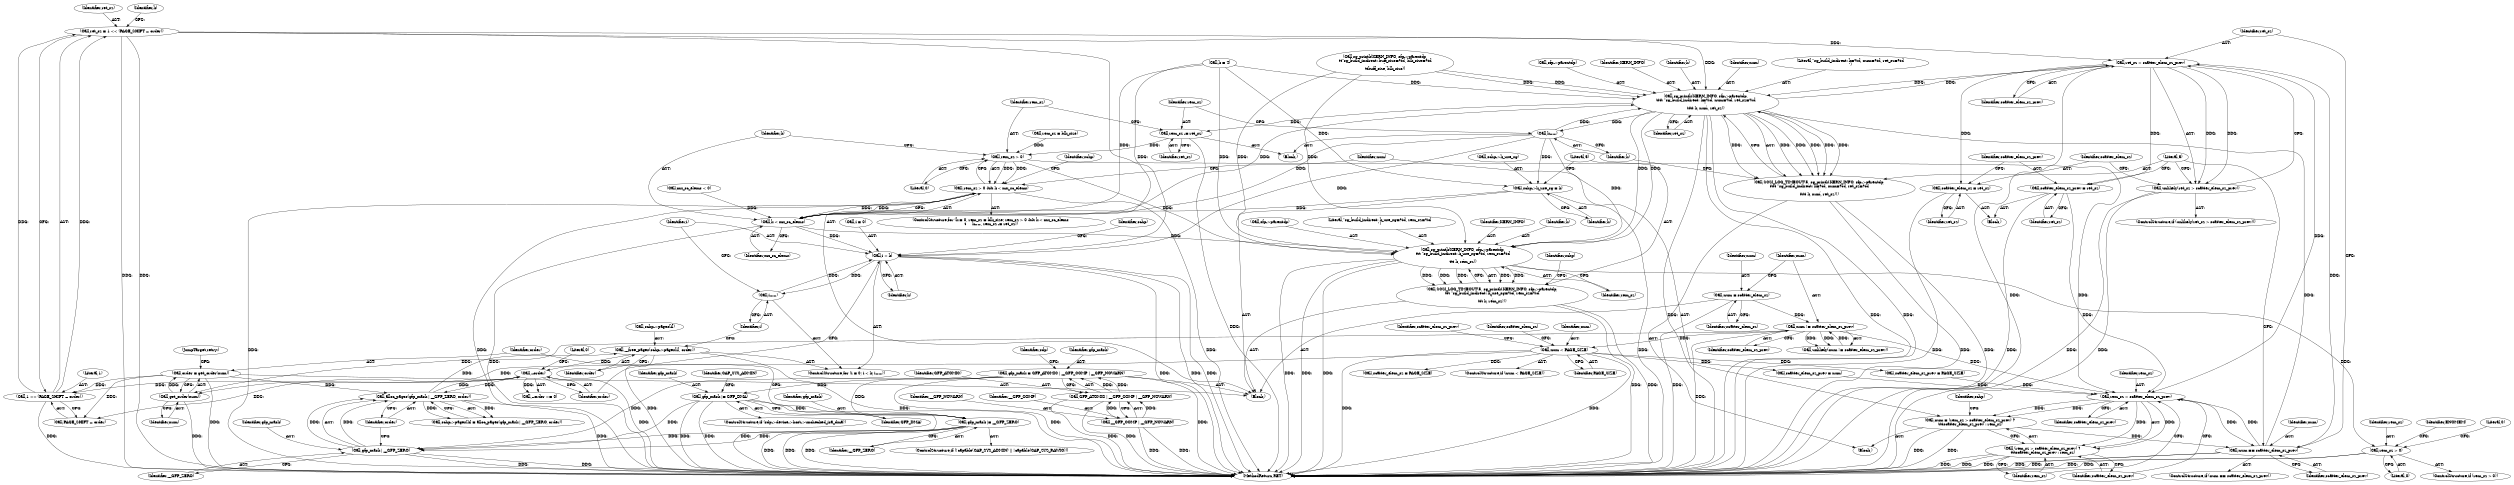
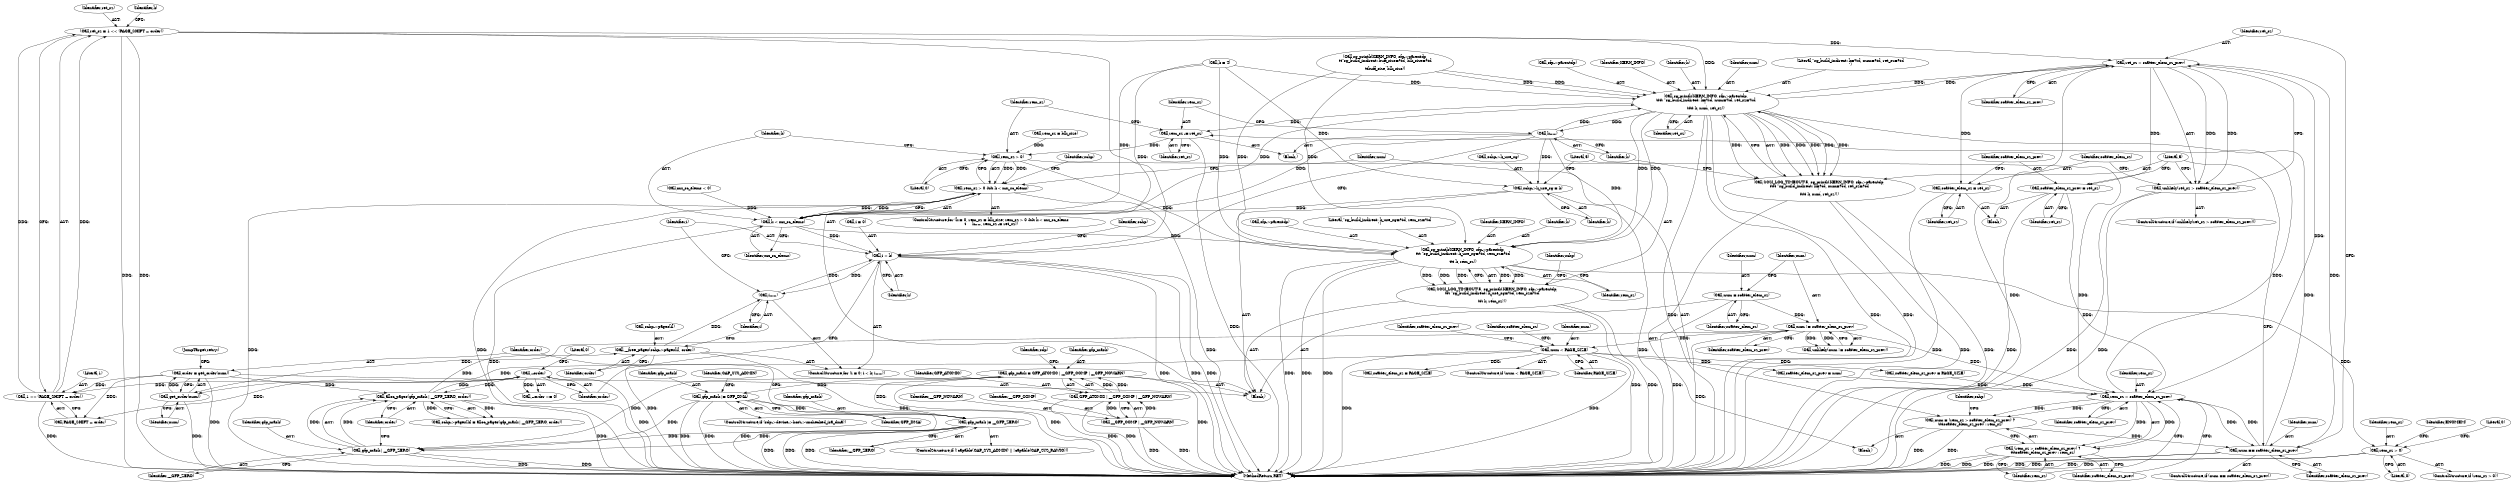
none -> (1920, 150)
(1343, 189) -> (1343, 189)
(1844, 339) -> (1844, 339)
(594, 361) -> (711, 323)
(1072, 385) -> (1072, 385)
(857, 389) -> (881, 386)
